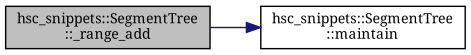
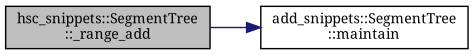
(363, 27) -> (364, 27)
